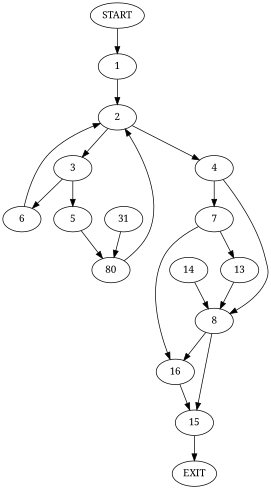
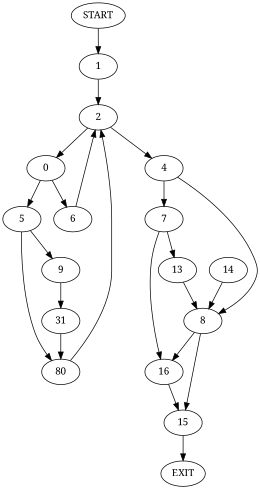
(73, 168) -> (46, 168)
none -> (61, 270)
